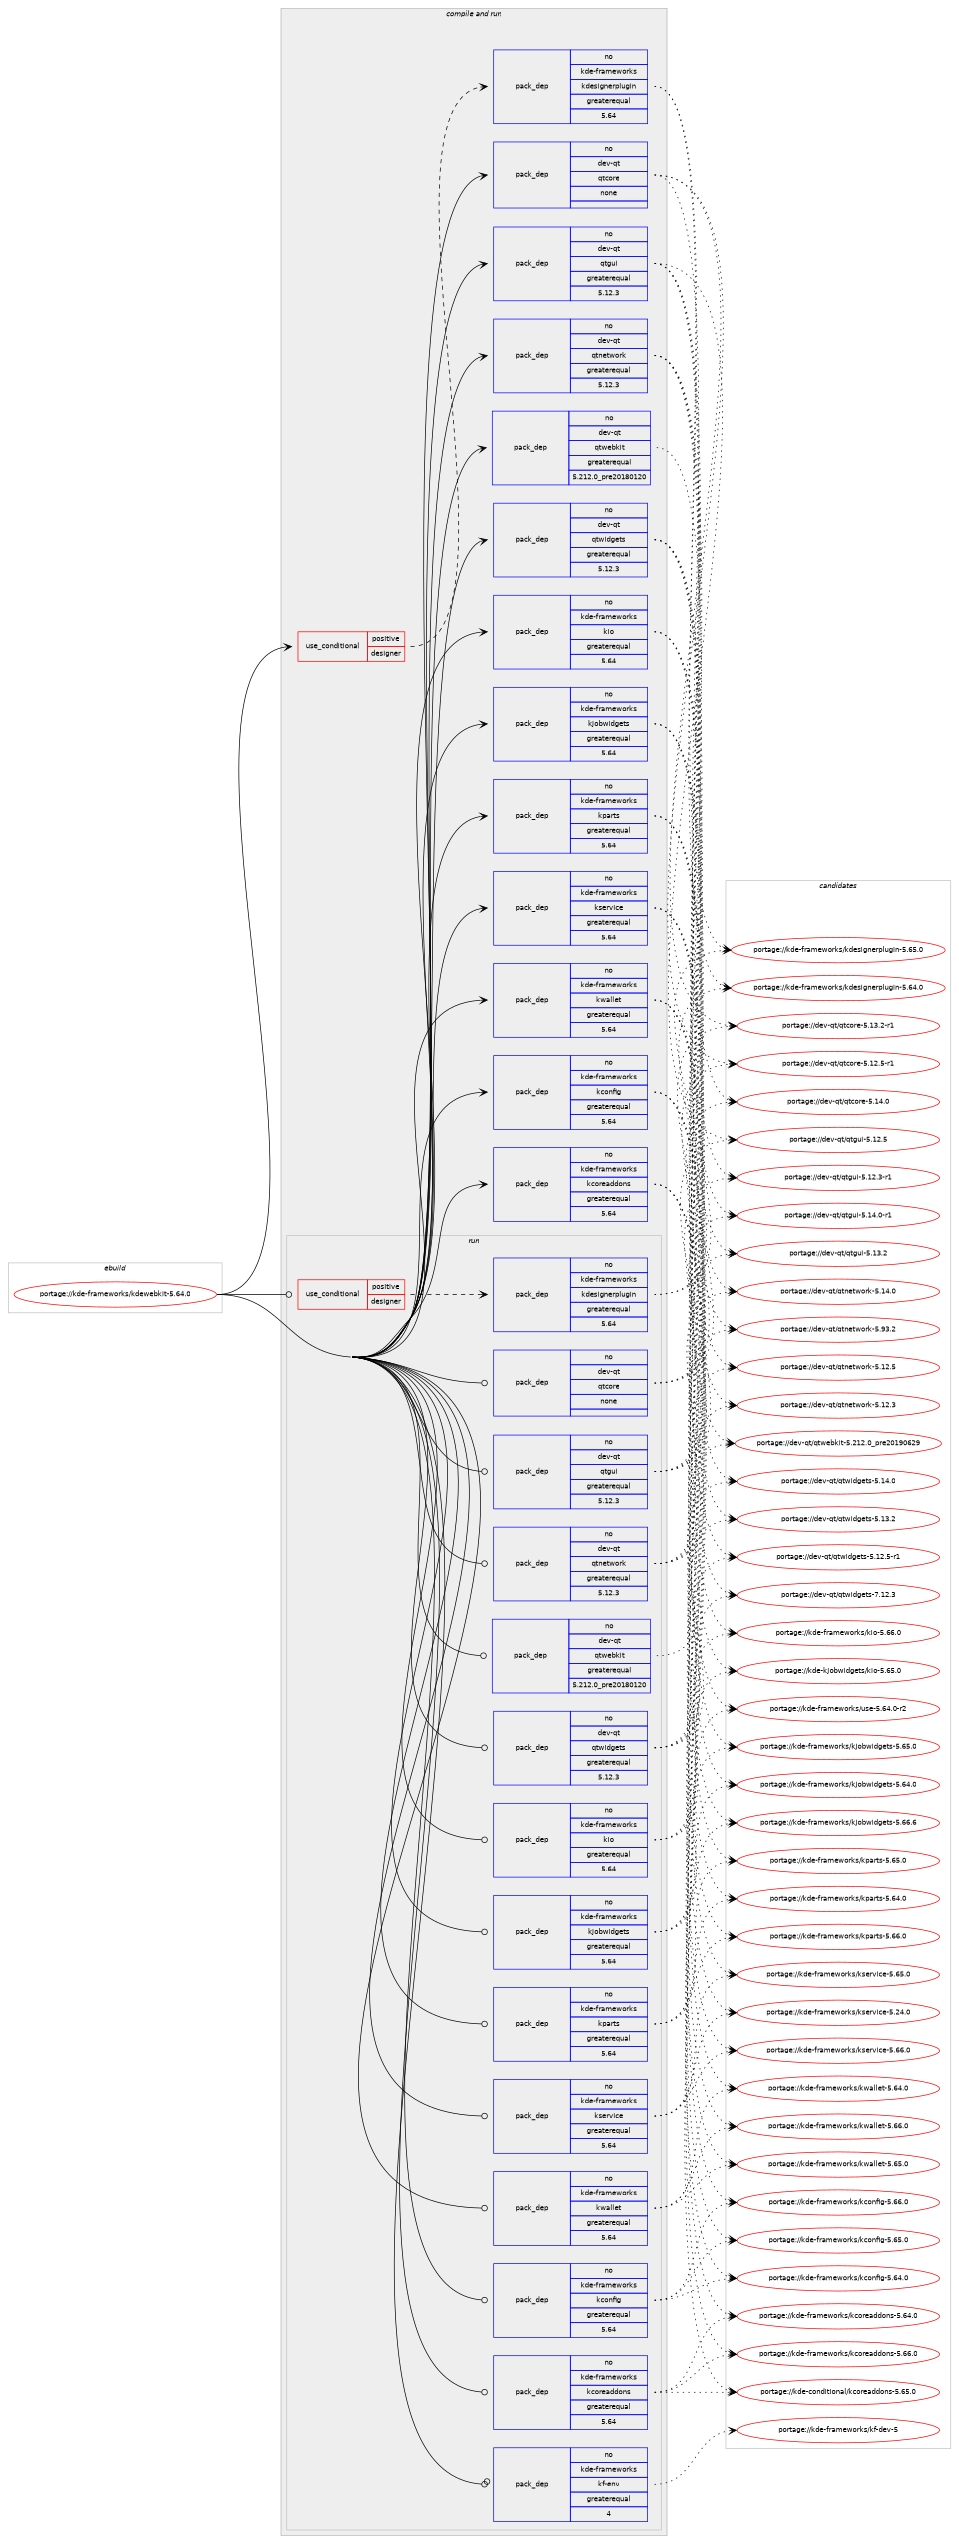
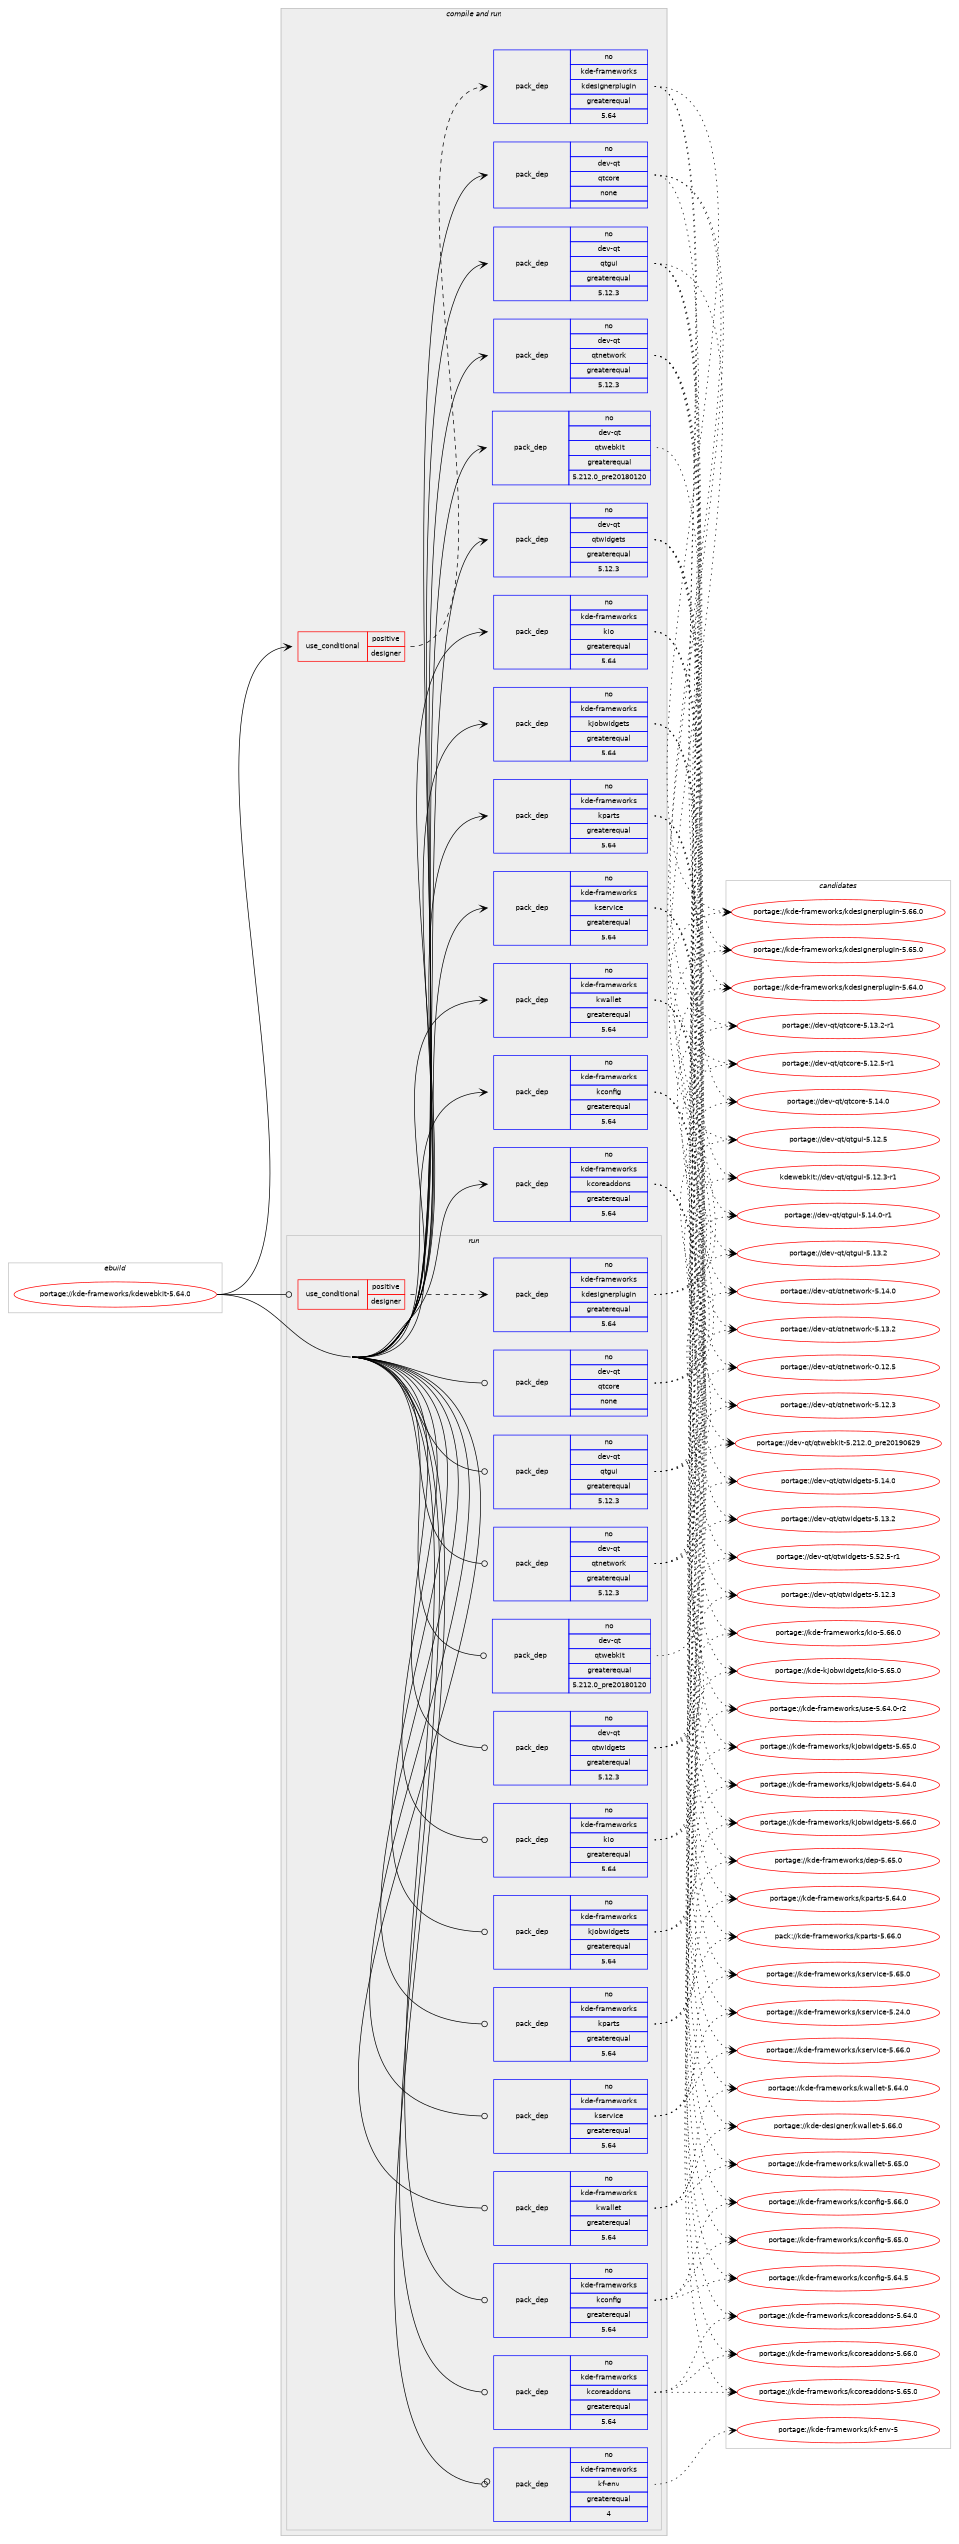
none -> (838, 912)
(838, 1178) -> (838, 1178)
(838, 1330) -> (838, 1330)
(838, 1368) -> (838, 1368)
(838, 1557) -> (838, 1557)
(838, 1595) -> (838, 1595)
(838, 1823) -> (838, 1823)
(838, 1861) -> (838, 1861)
(838, 1937) -> (838, 1937)
(838, 2127) -> (838, 2127)
(838, 2278) -> (838, 2278)
(838, 2392) -> (838, 2392)
(838, 2430) -> (838, 2430)
